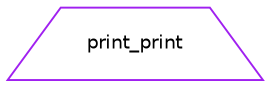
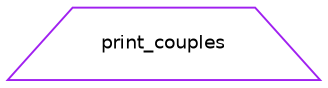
(135, 44) -> (164, 44)
